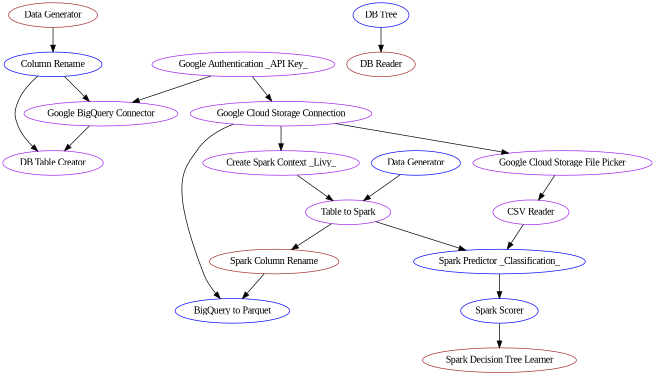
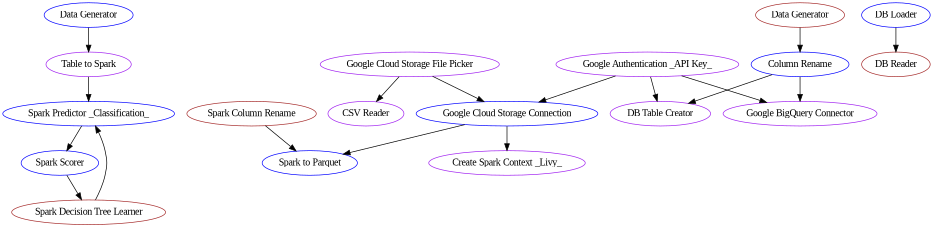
(381, 15) -> (896, 15)
(281, 114) -> (507, 114)
(79, 136) -> (653, 86)
(419, 138) -> (455, 87)
(312, 186) -> none
(517, 234) -> (107, 166)
(314, 235) -> none
(232, 311) -> (310, 163)
